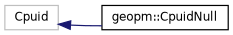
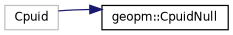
(86, 26) -> (74, 10)
